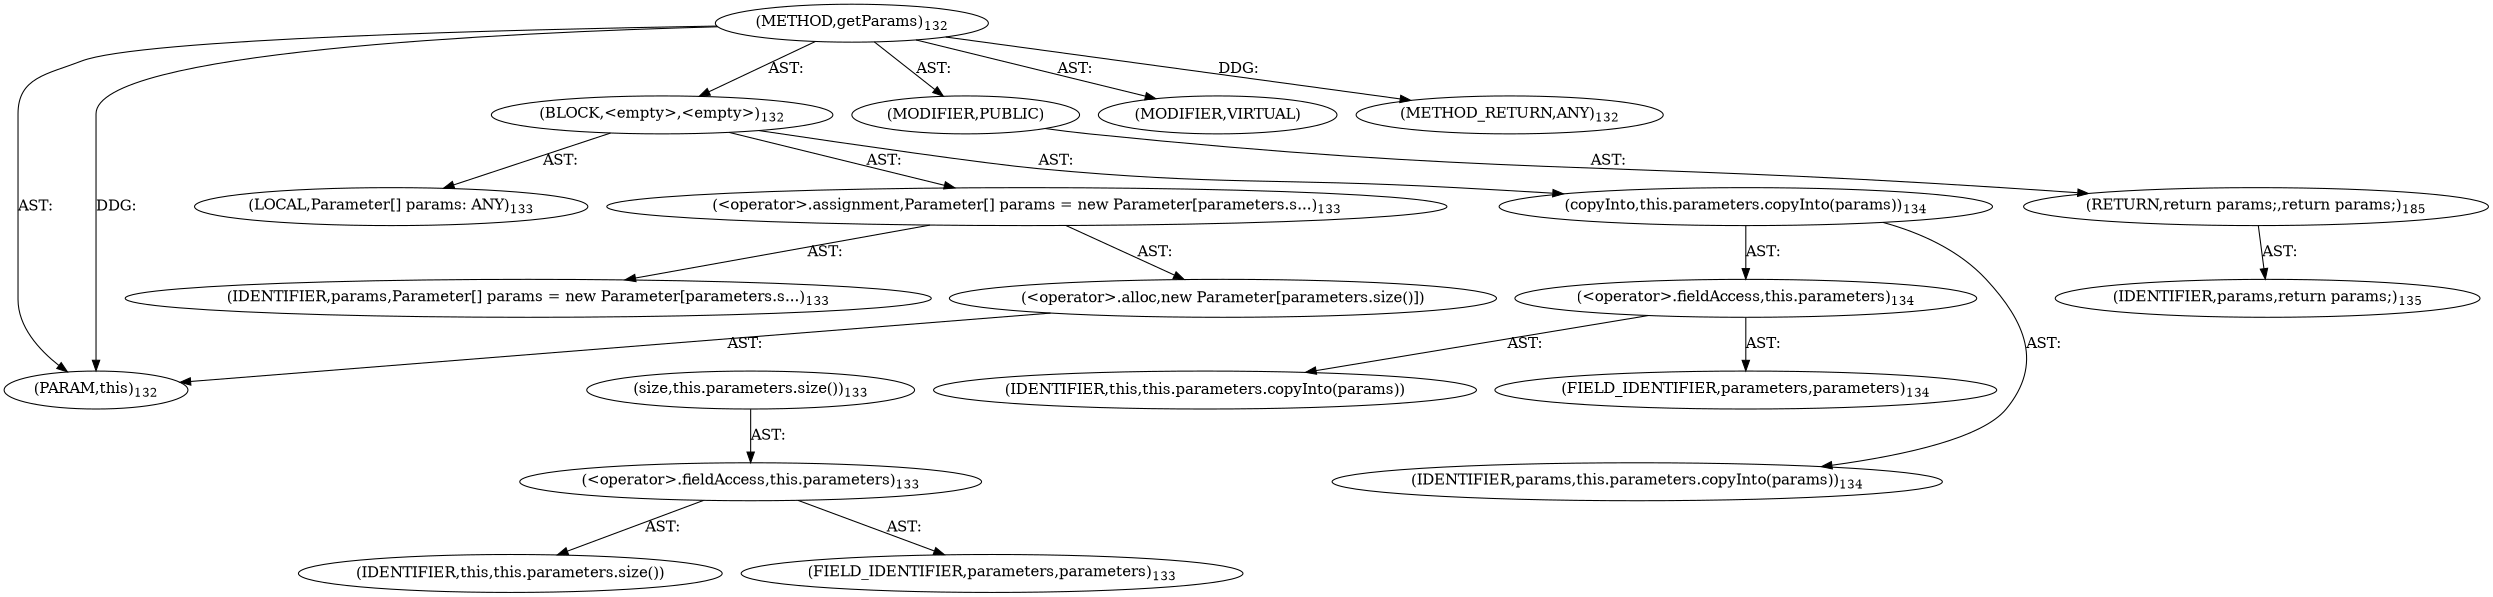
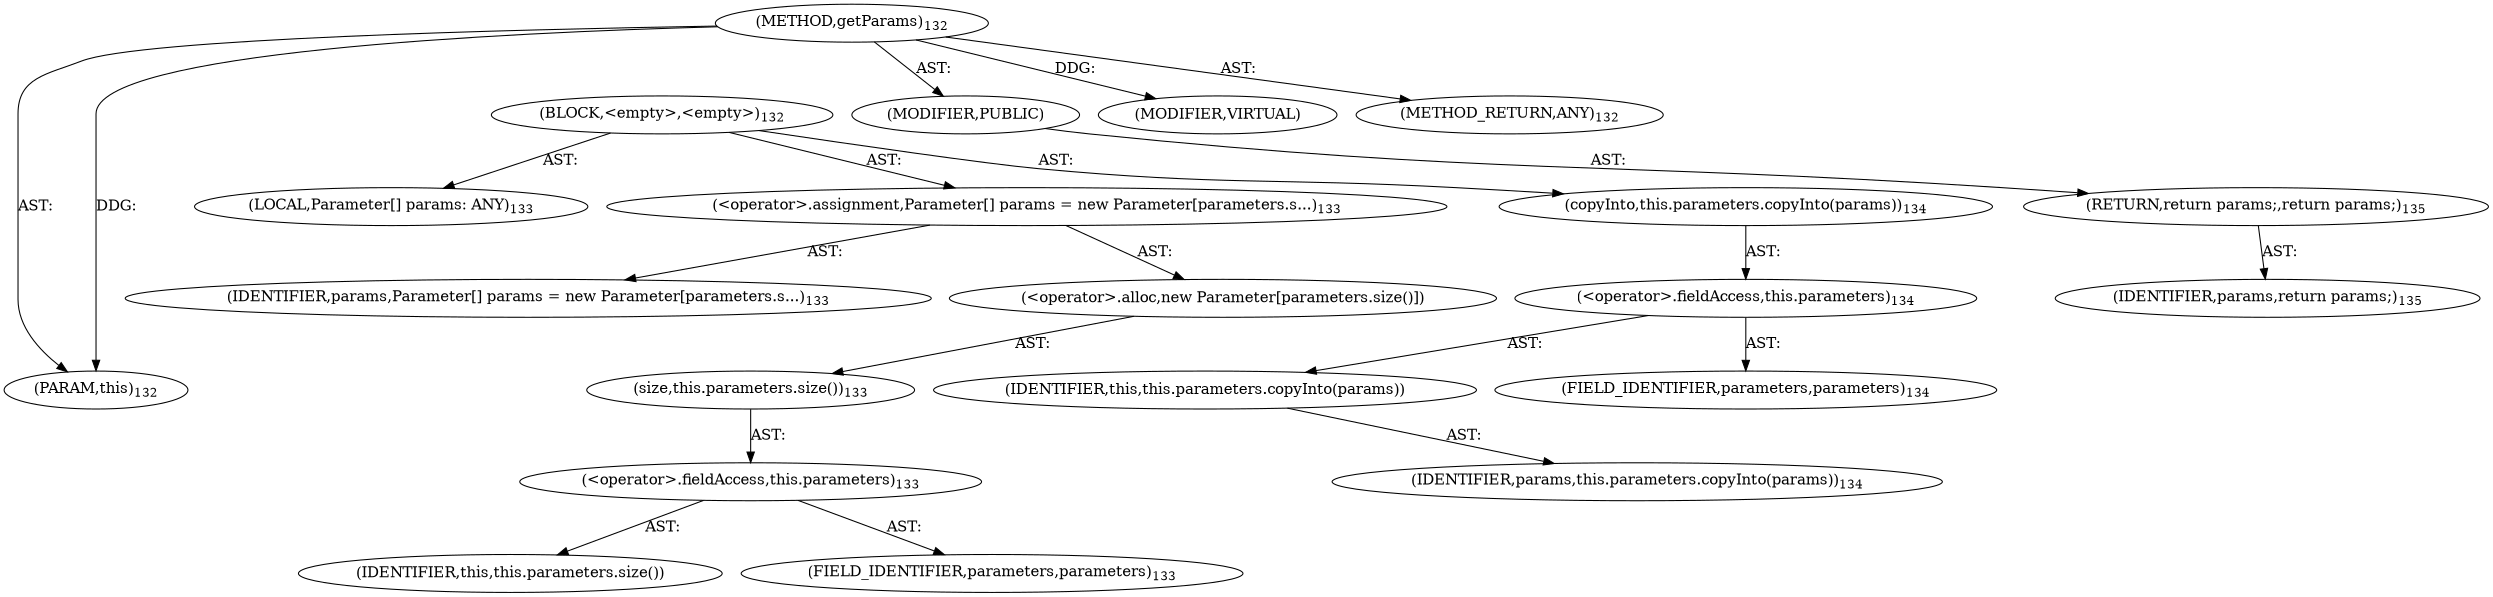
(762, 67) -> none
(1077, 69) -> (1077, 69)
(1241, 69) -> (1241, 69)
(2414, 205) -> (2414, 205)
(621, 347) -> (988, 344)
(2025, 374) -> (1415, 435)
